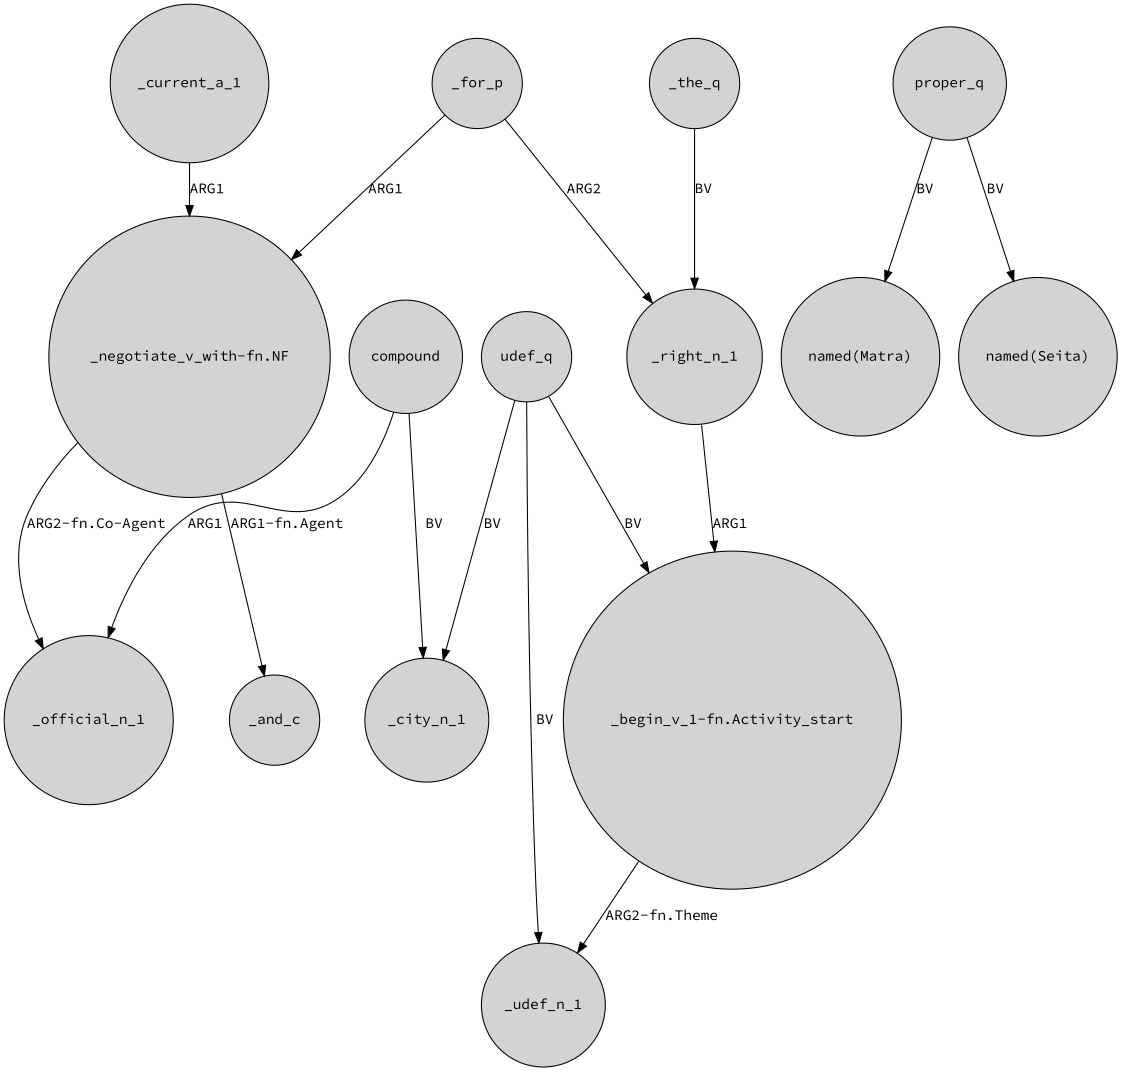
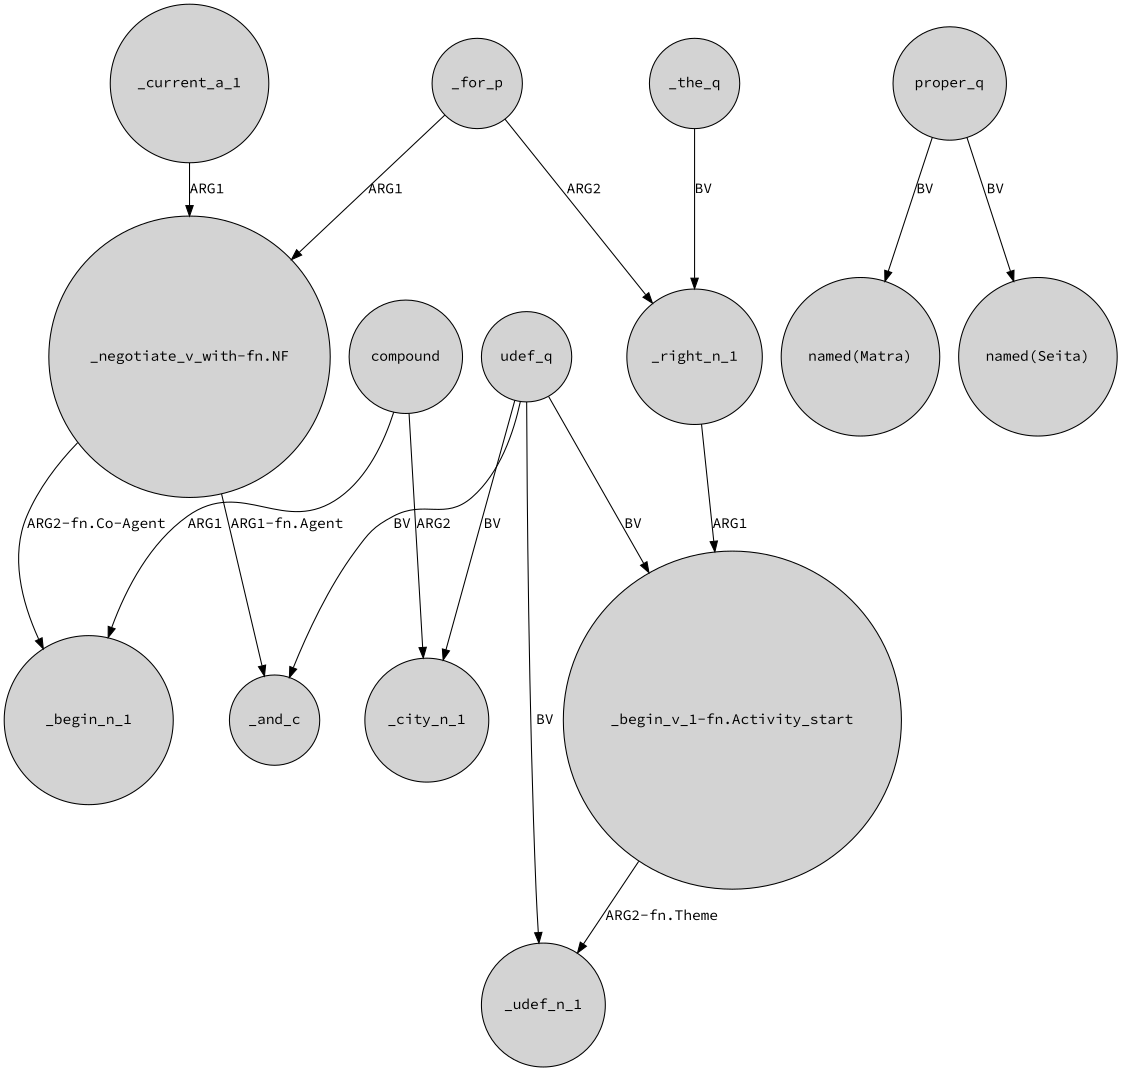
none -> (397, 515)
(434, 524) -> (434, 524)
(89, 720) -> (89, 720)
